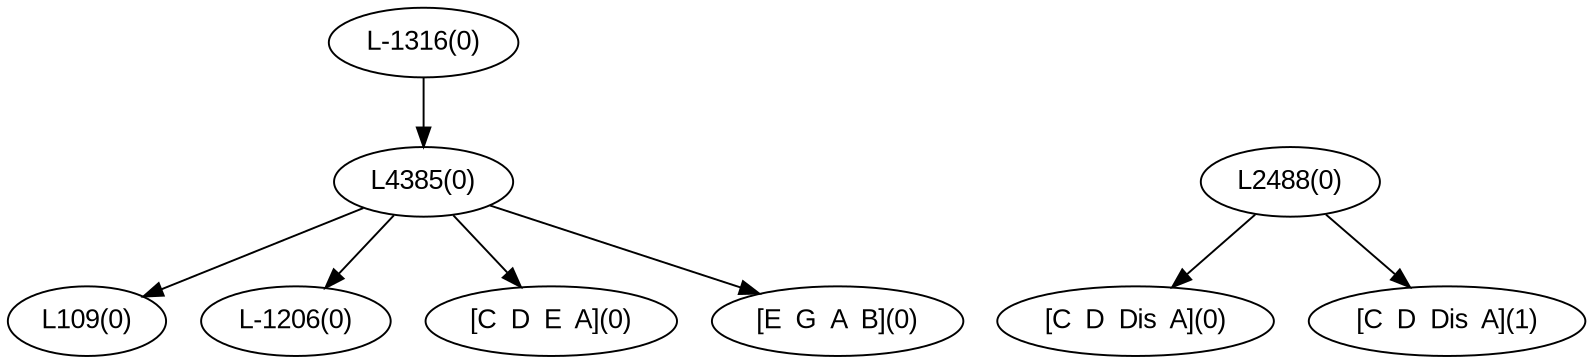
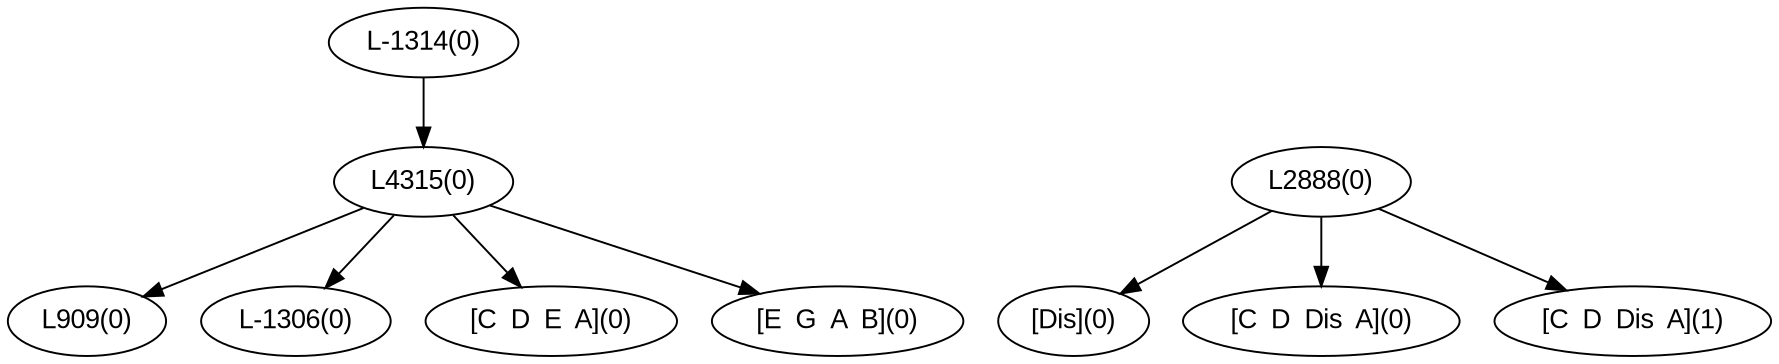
(424, 43) -> (424, 43)
(424, 182) -> (424, 182)
(1290, 182) -> (1321, 182)
(87, 321) -> (87, 321)
(296, 321) -> (296, 321)
none -> (1074, 321)
